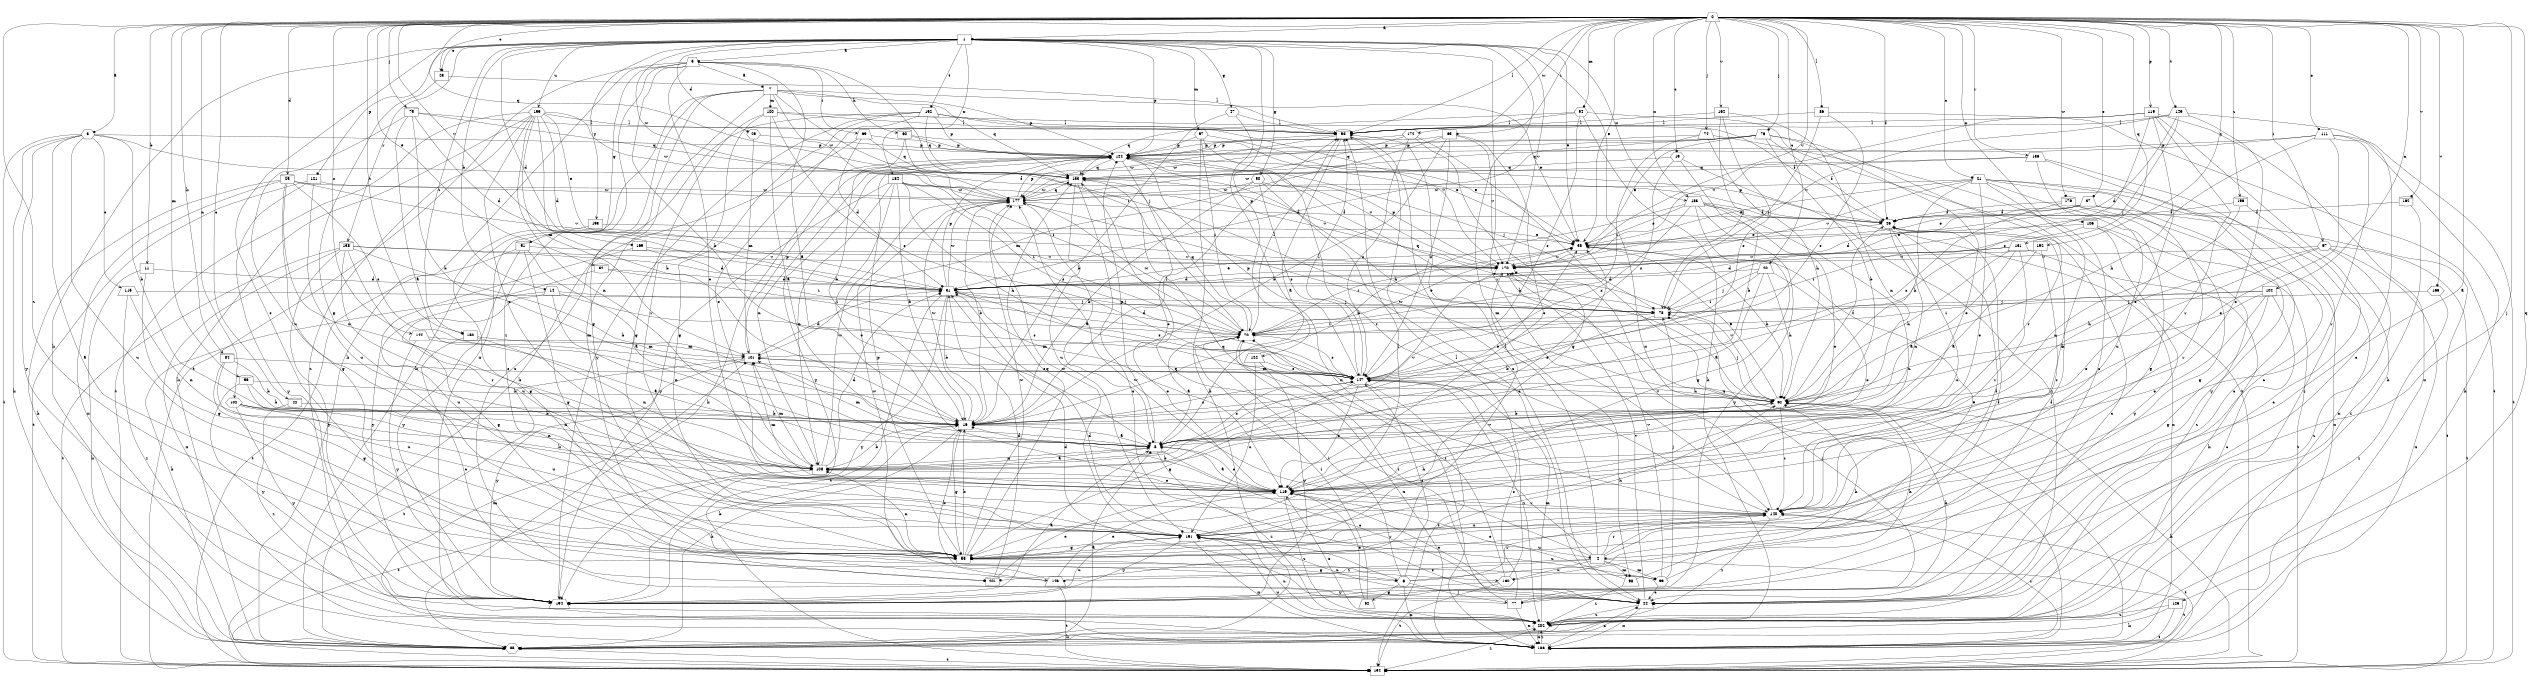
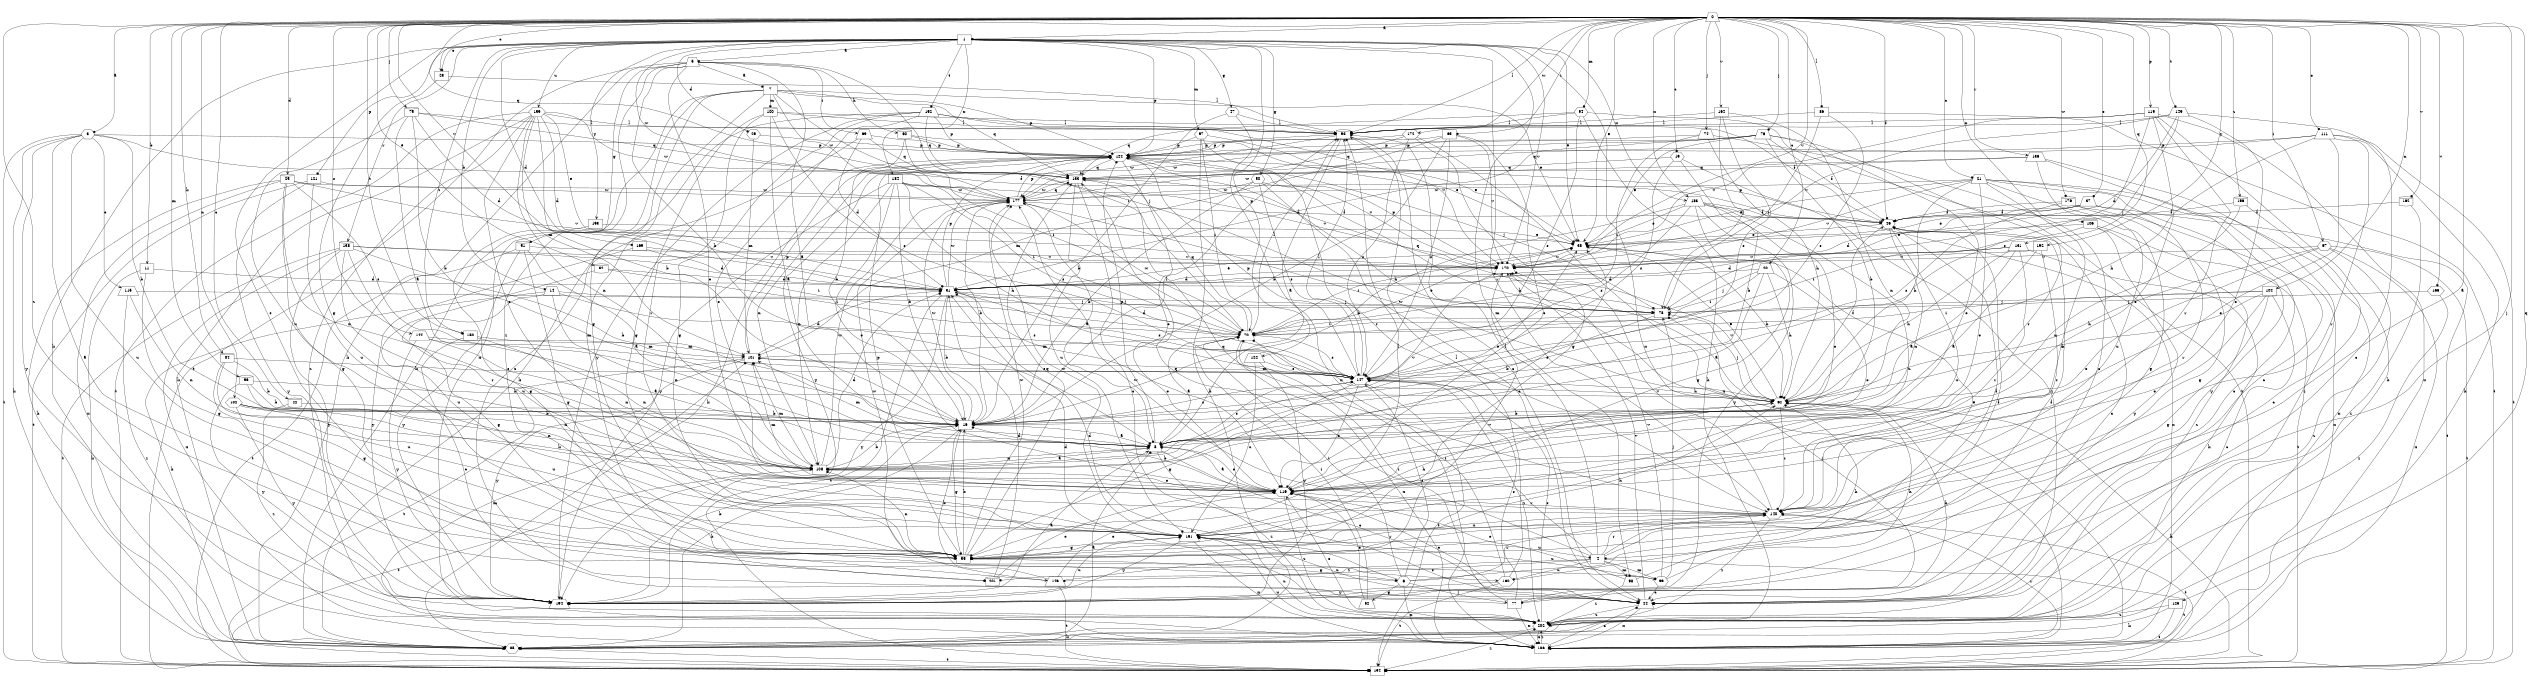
none -> (621, 405)
(1548, 503) -> (1548, 503)
